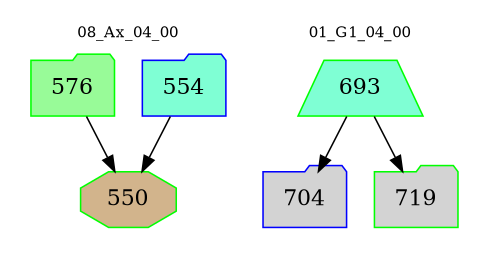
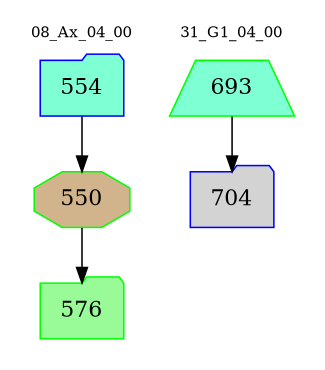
(361, 33) -> (232, 33)
(97, 137) -> (82, 248)
(416, 200) -> none
